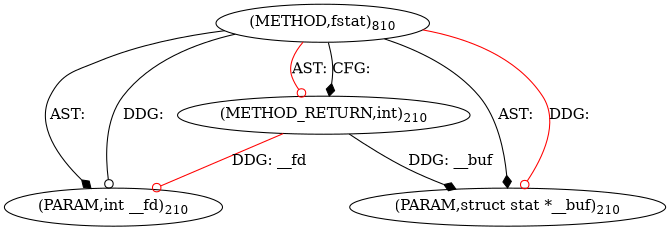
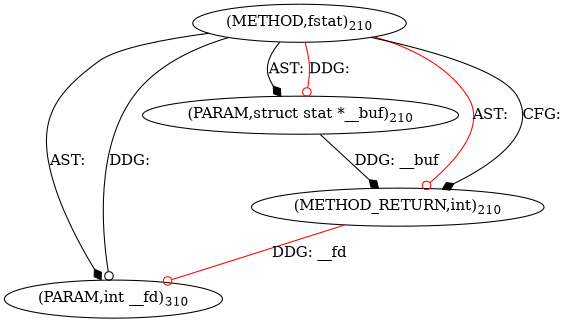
(384, 22) -> (361, 22)
(395, 162) -> (344, 157)
(177, 206) -> (177, 298)
